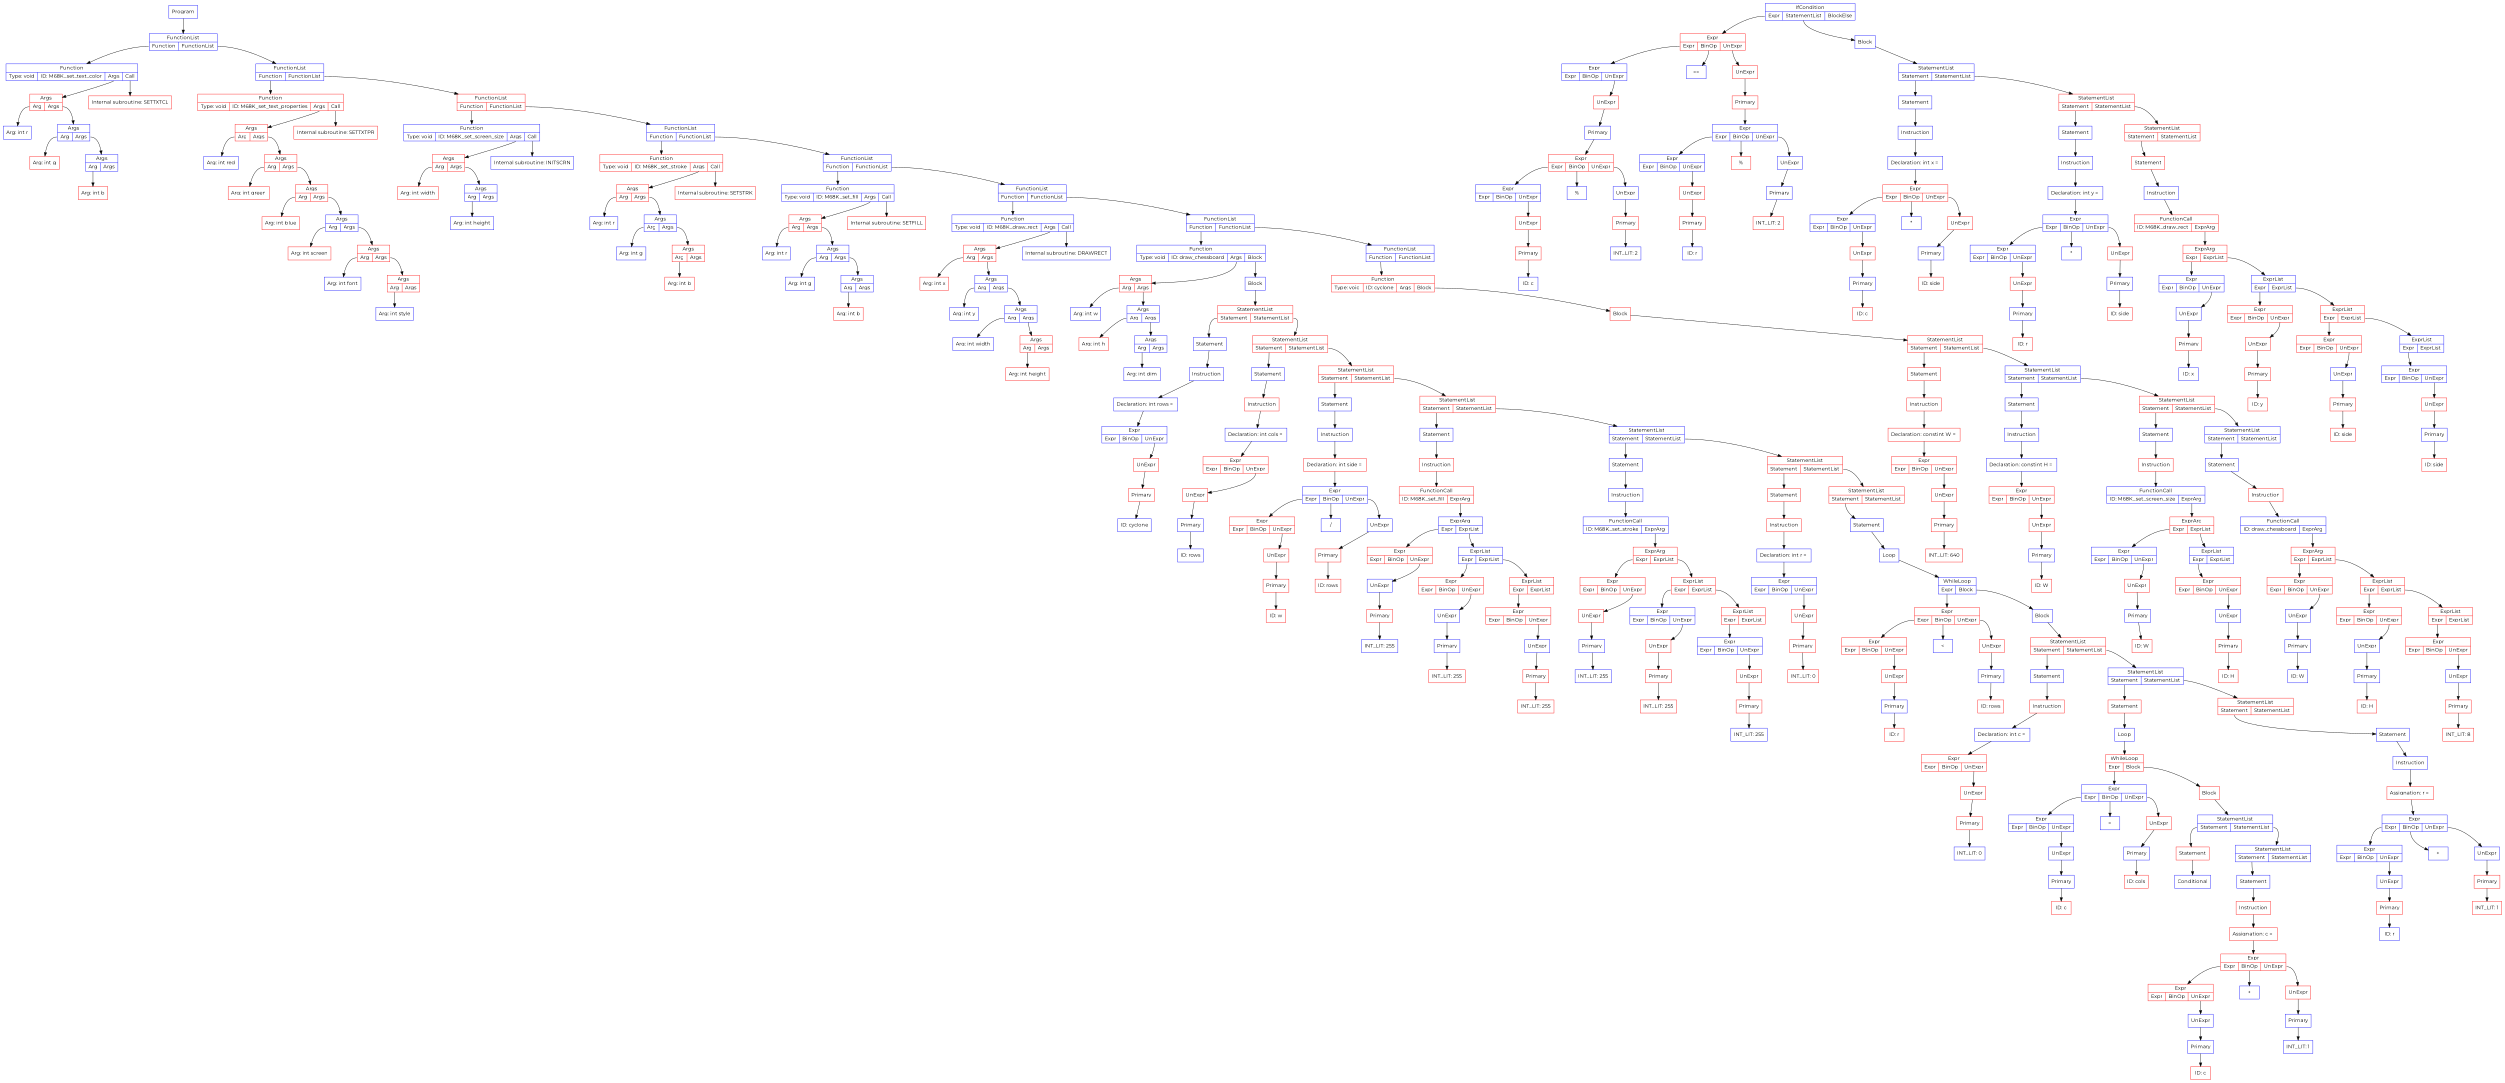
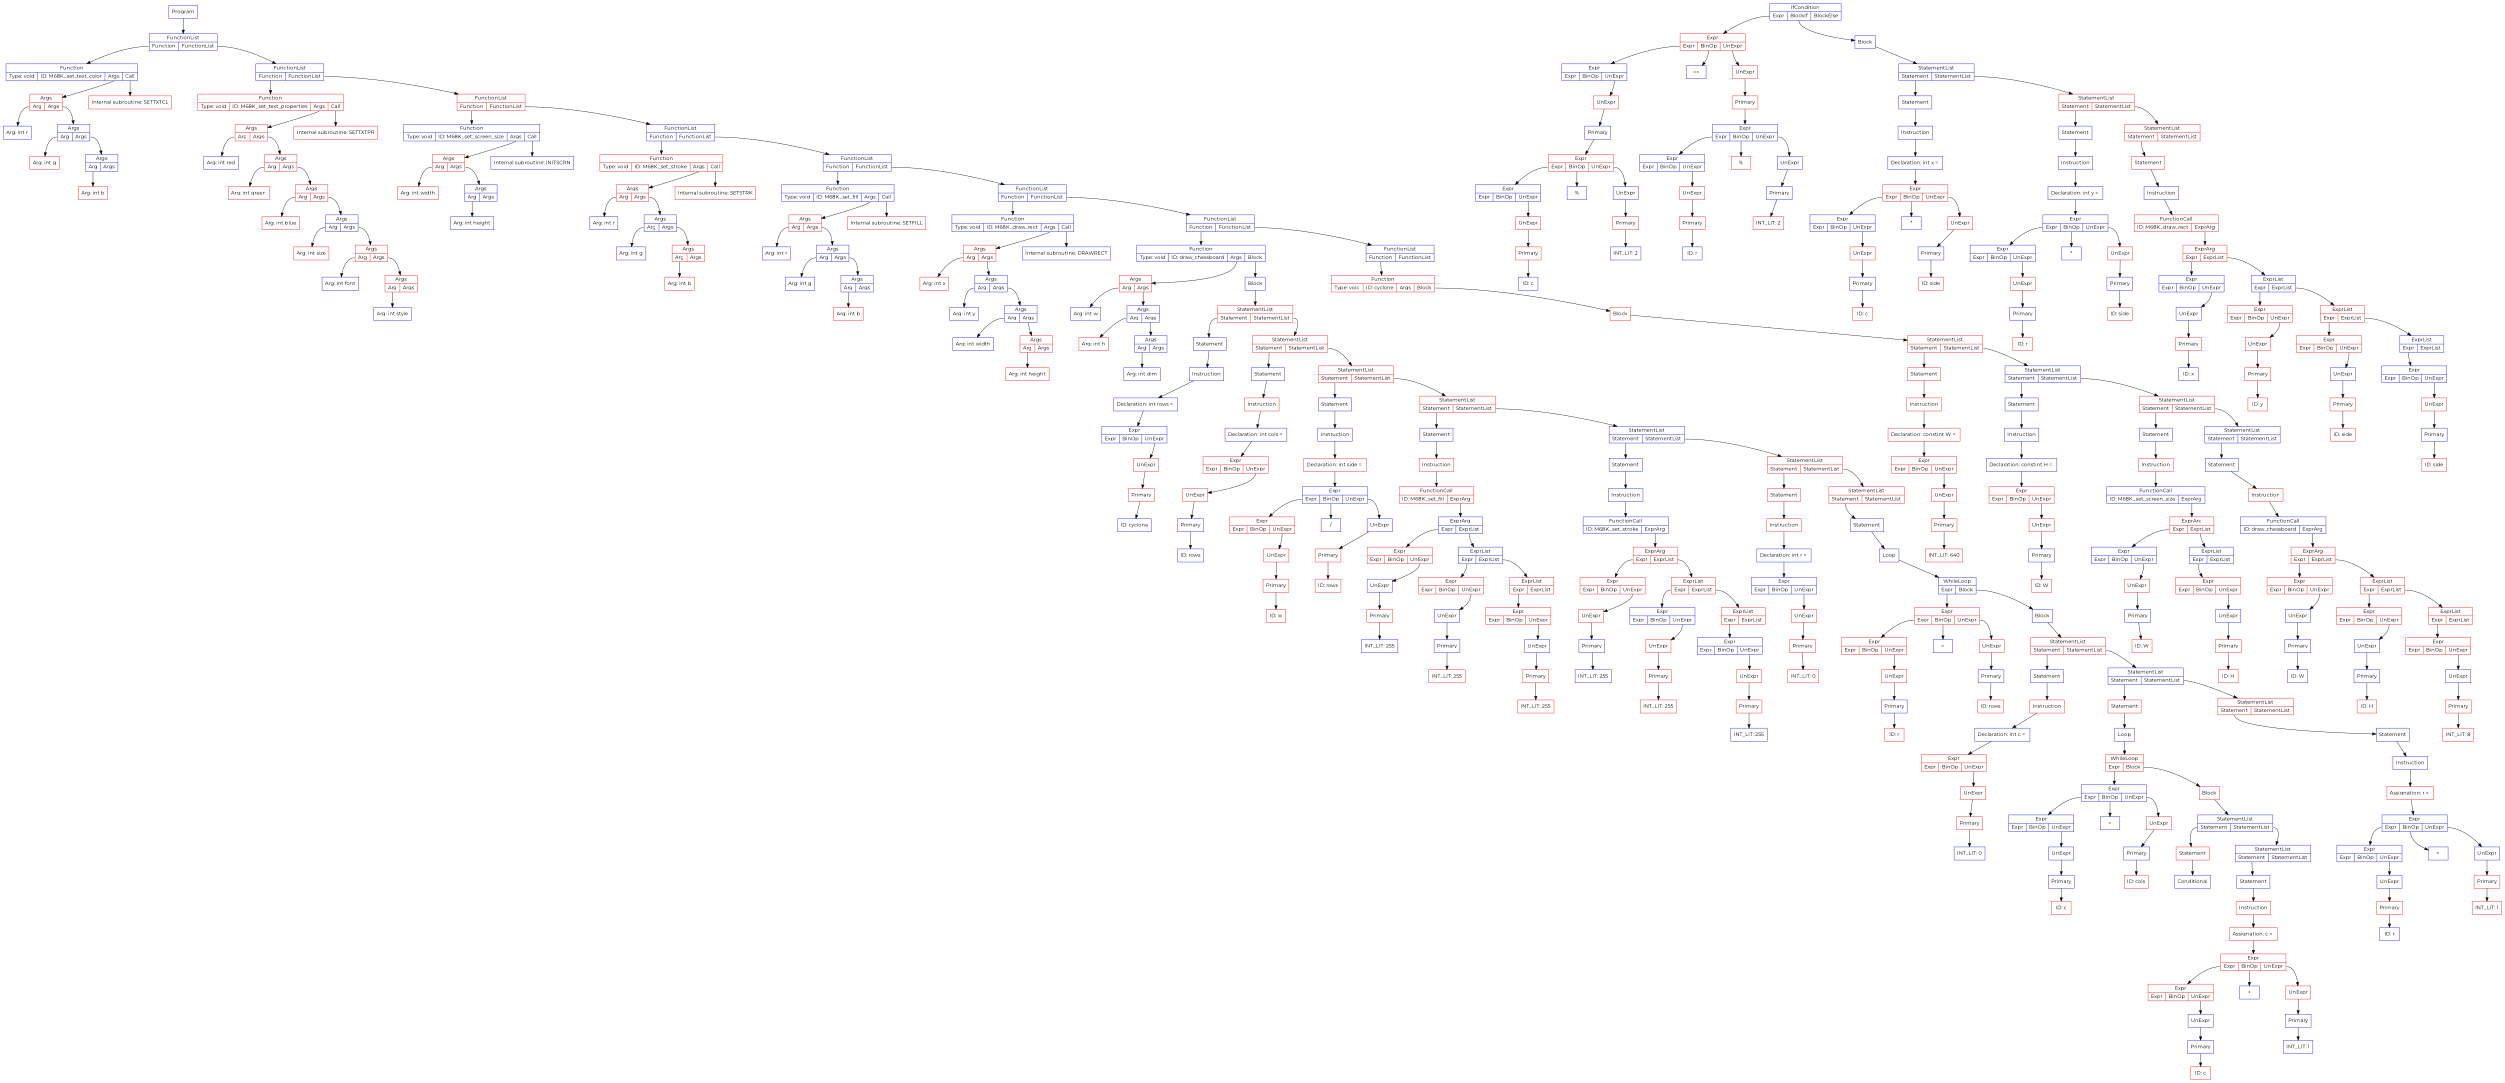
(1804, 16) -> (1799, 16)
(309, 253) -> (311, 253)
